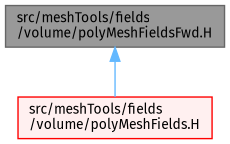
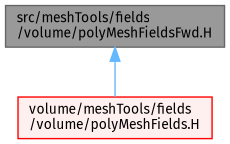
(115, 118) -> (115, 118)
